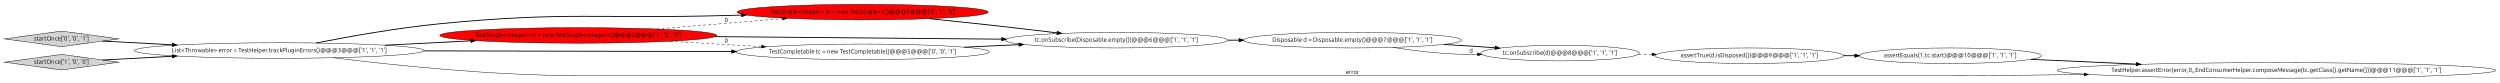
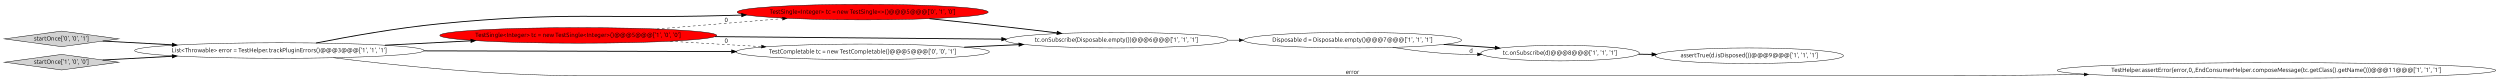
(1233, 40) -> (1233, 40)
(1645, 54) -> (1645, 54)
(1950, 56) -> none
